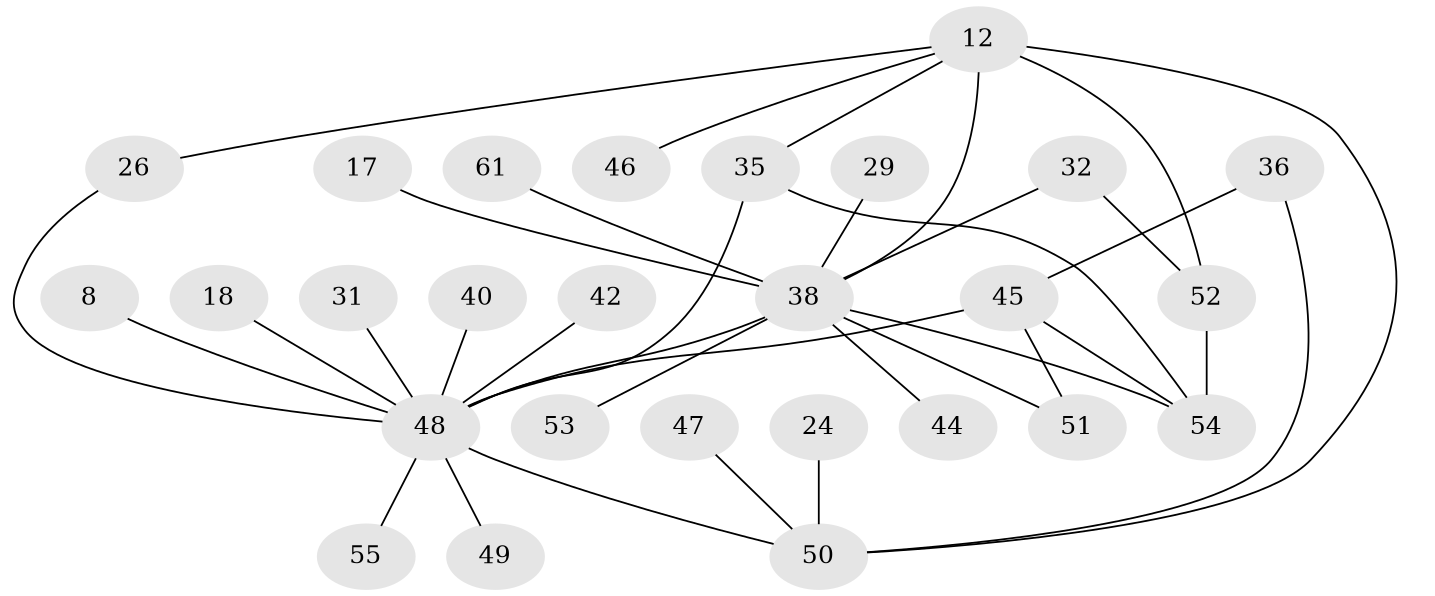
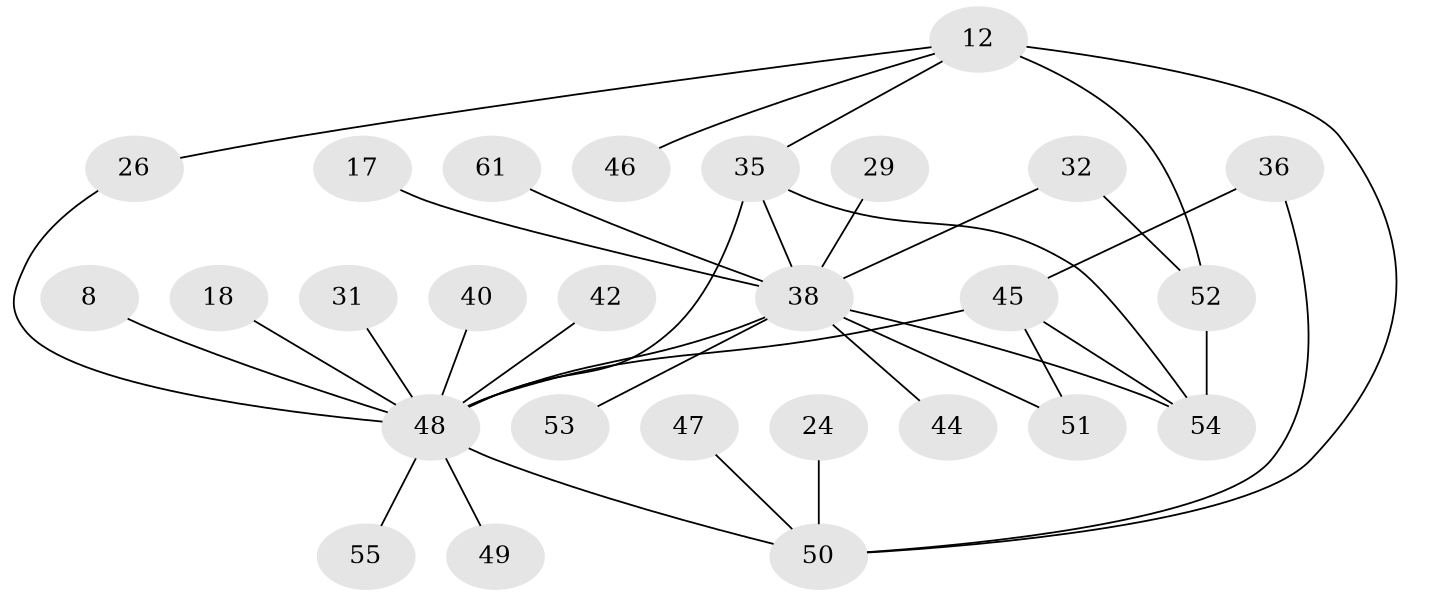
(946, 198) -> (778, 234)
